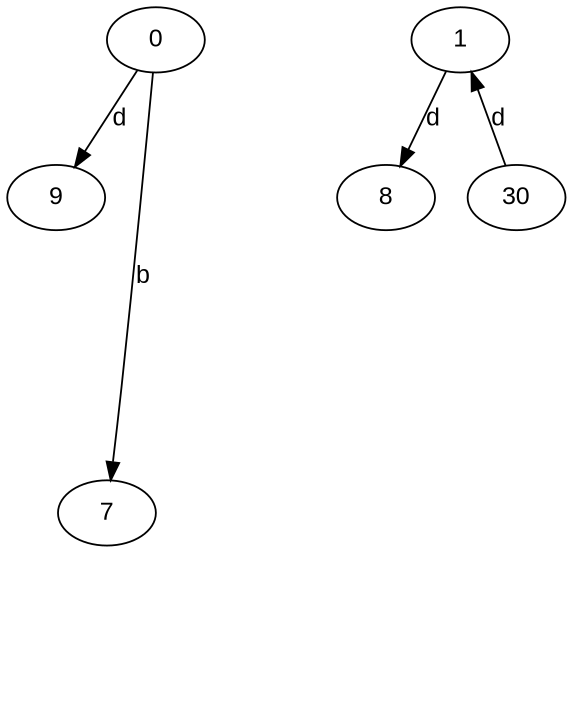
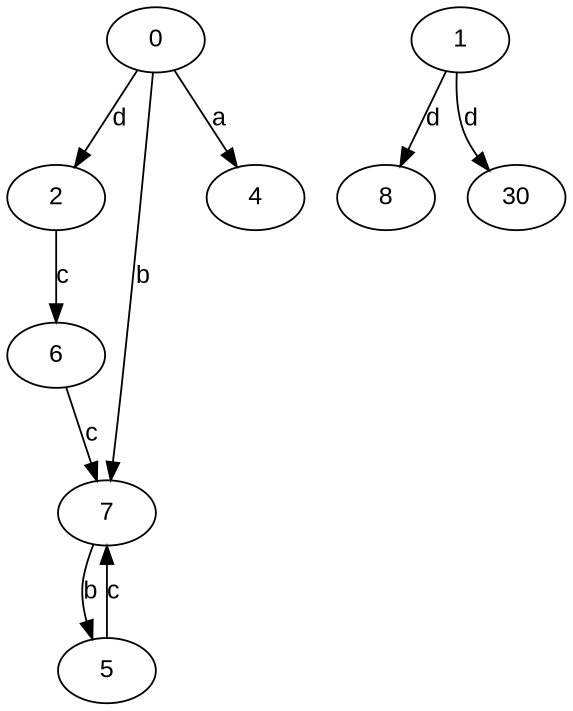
(492, 127) -> (460, 117)
(56, 198) -> (56, 198)
none -> (256, 198)
none -> (56, 355)
none -> (107, 671)
